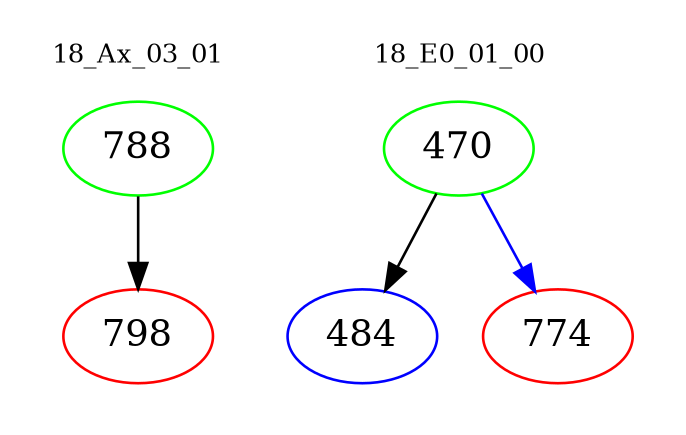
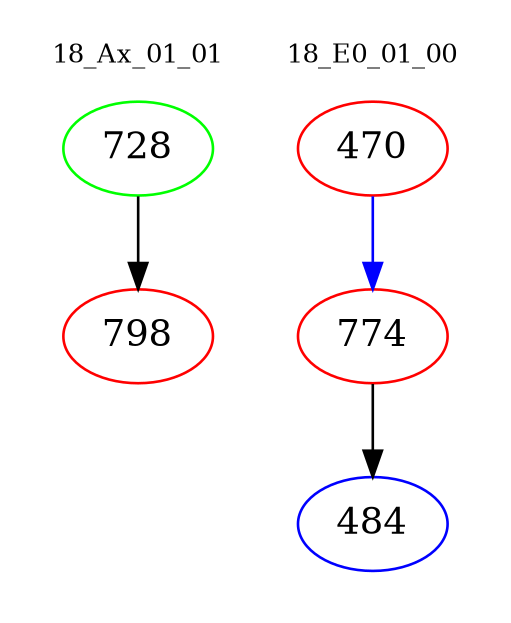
(138, 56) -> (138, 56)
(138, 149) -> (138, 149)
(459, 149) -> (373, 149)
(417, 230) -> (373, 417)
